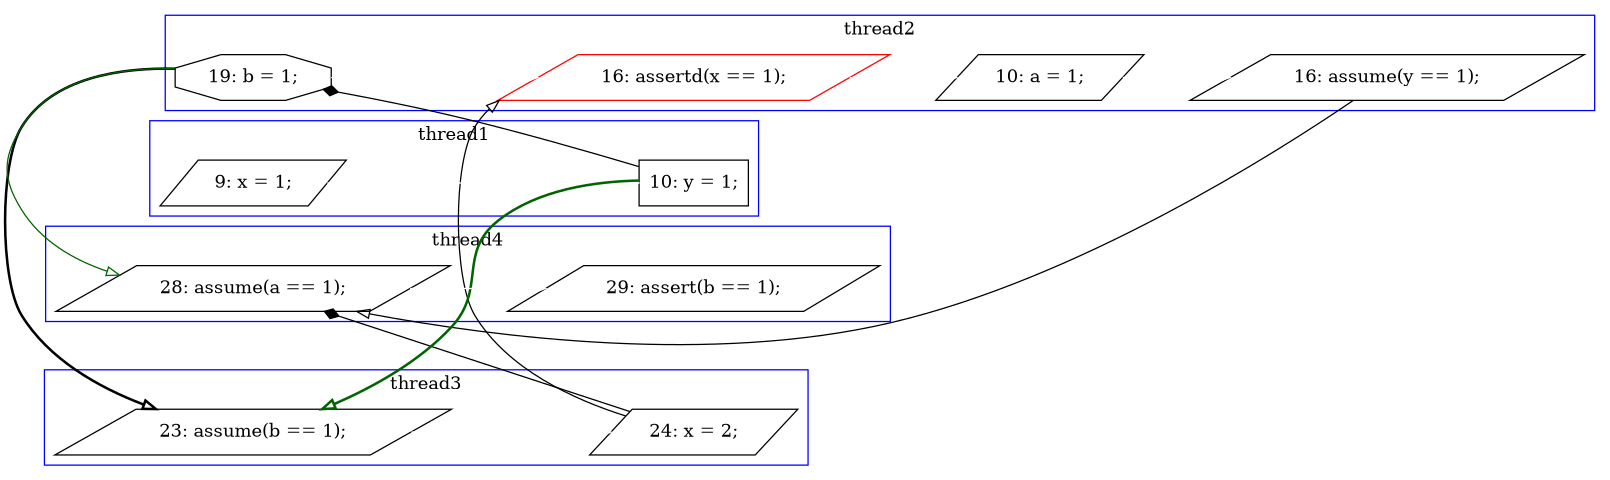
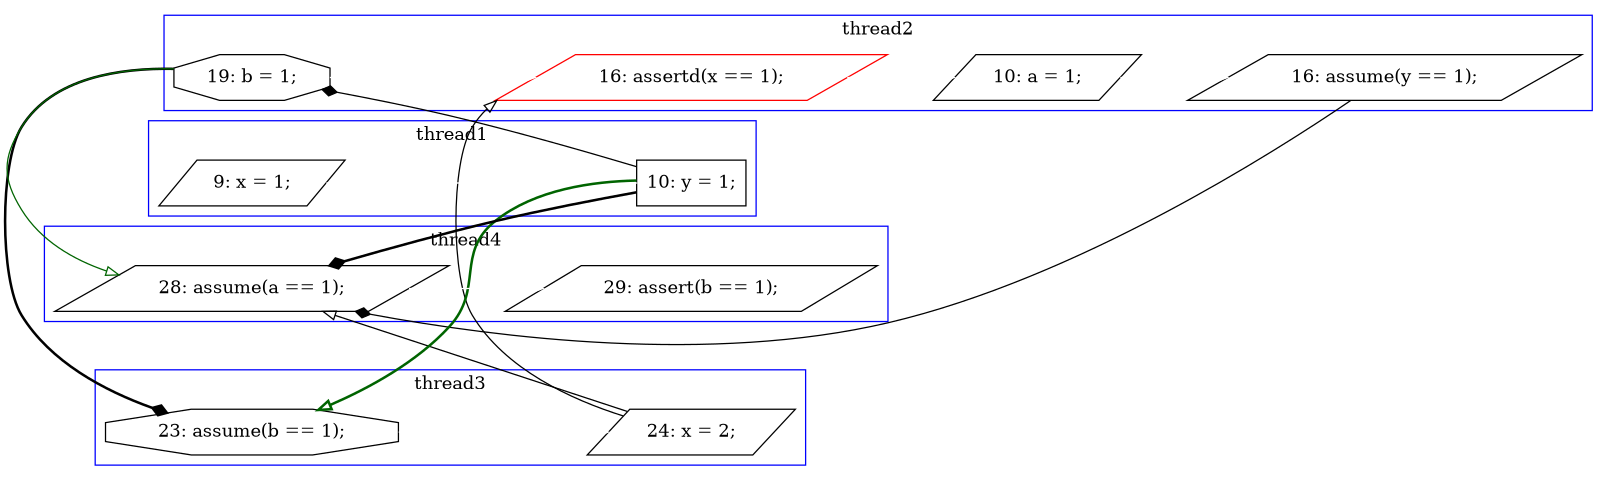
(5, 212) -> (5, 217)
none -> (439, 235)
(911, 317) -> (911, 316)
(477, 362) -> (474, 361)
(253, 432) -> (252, 432)
